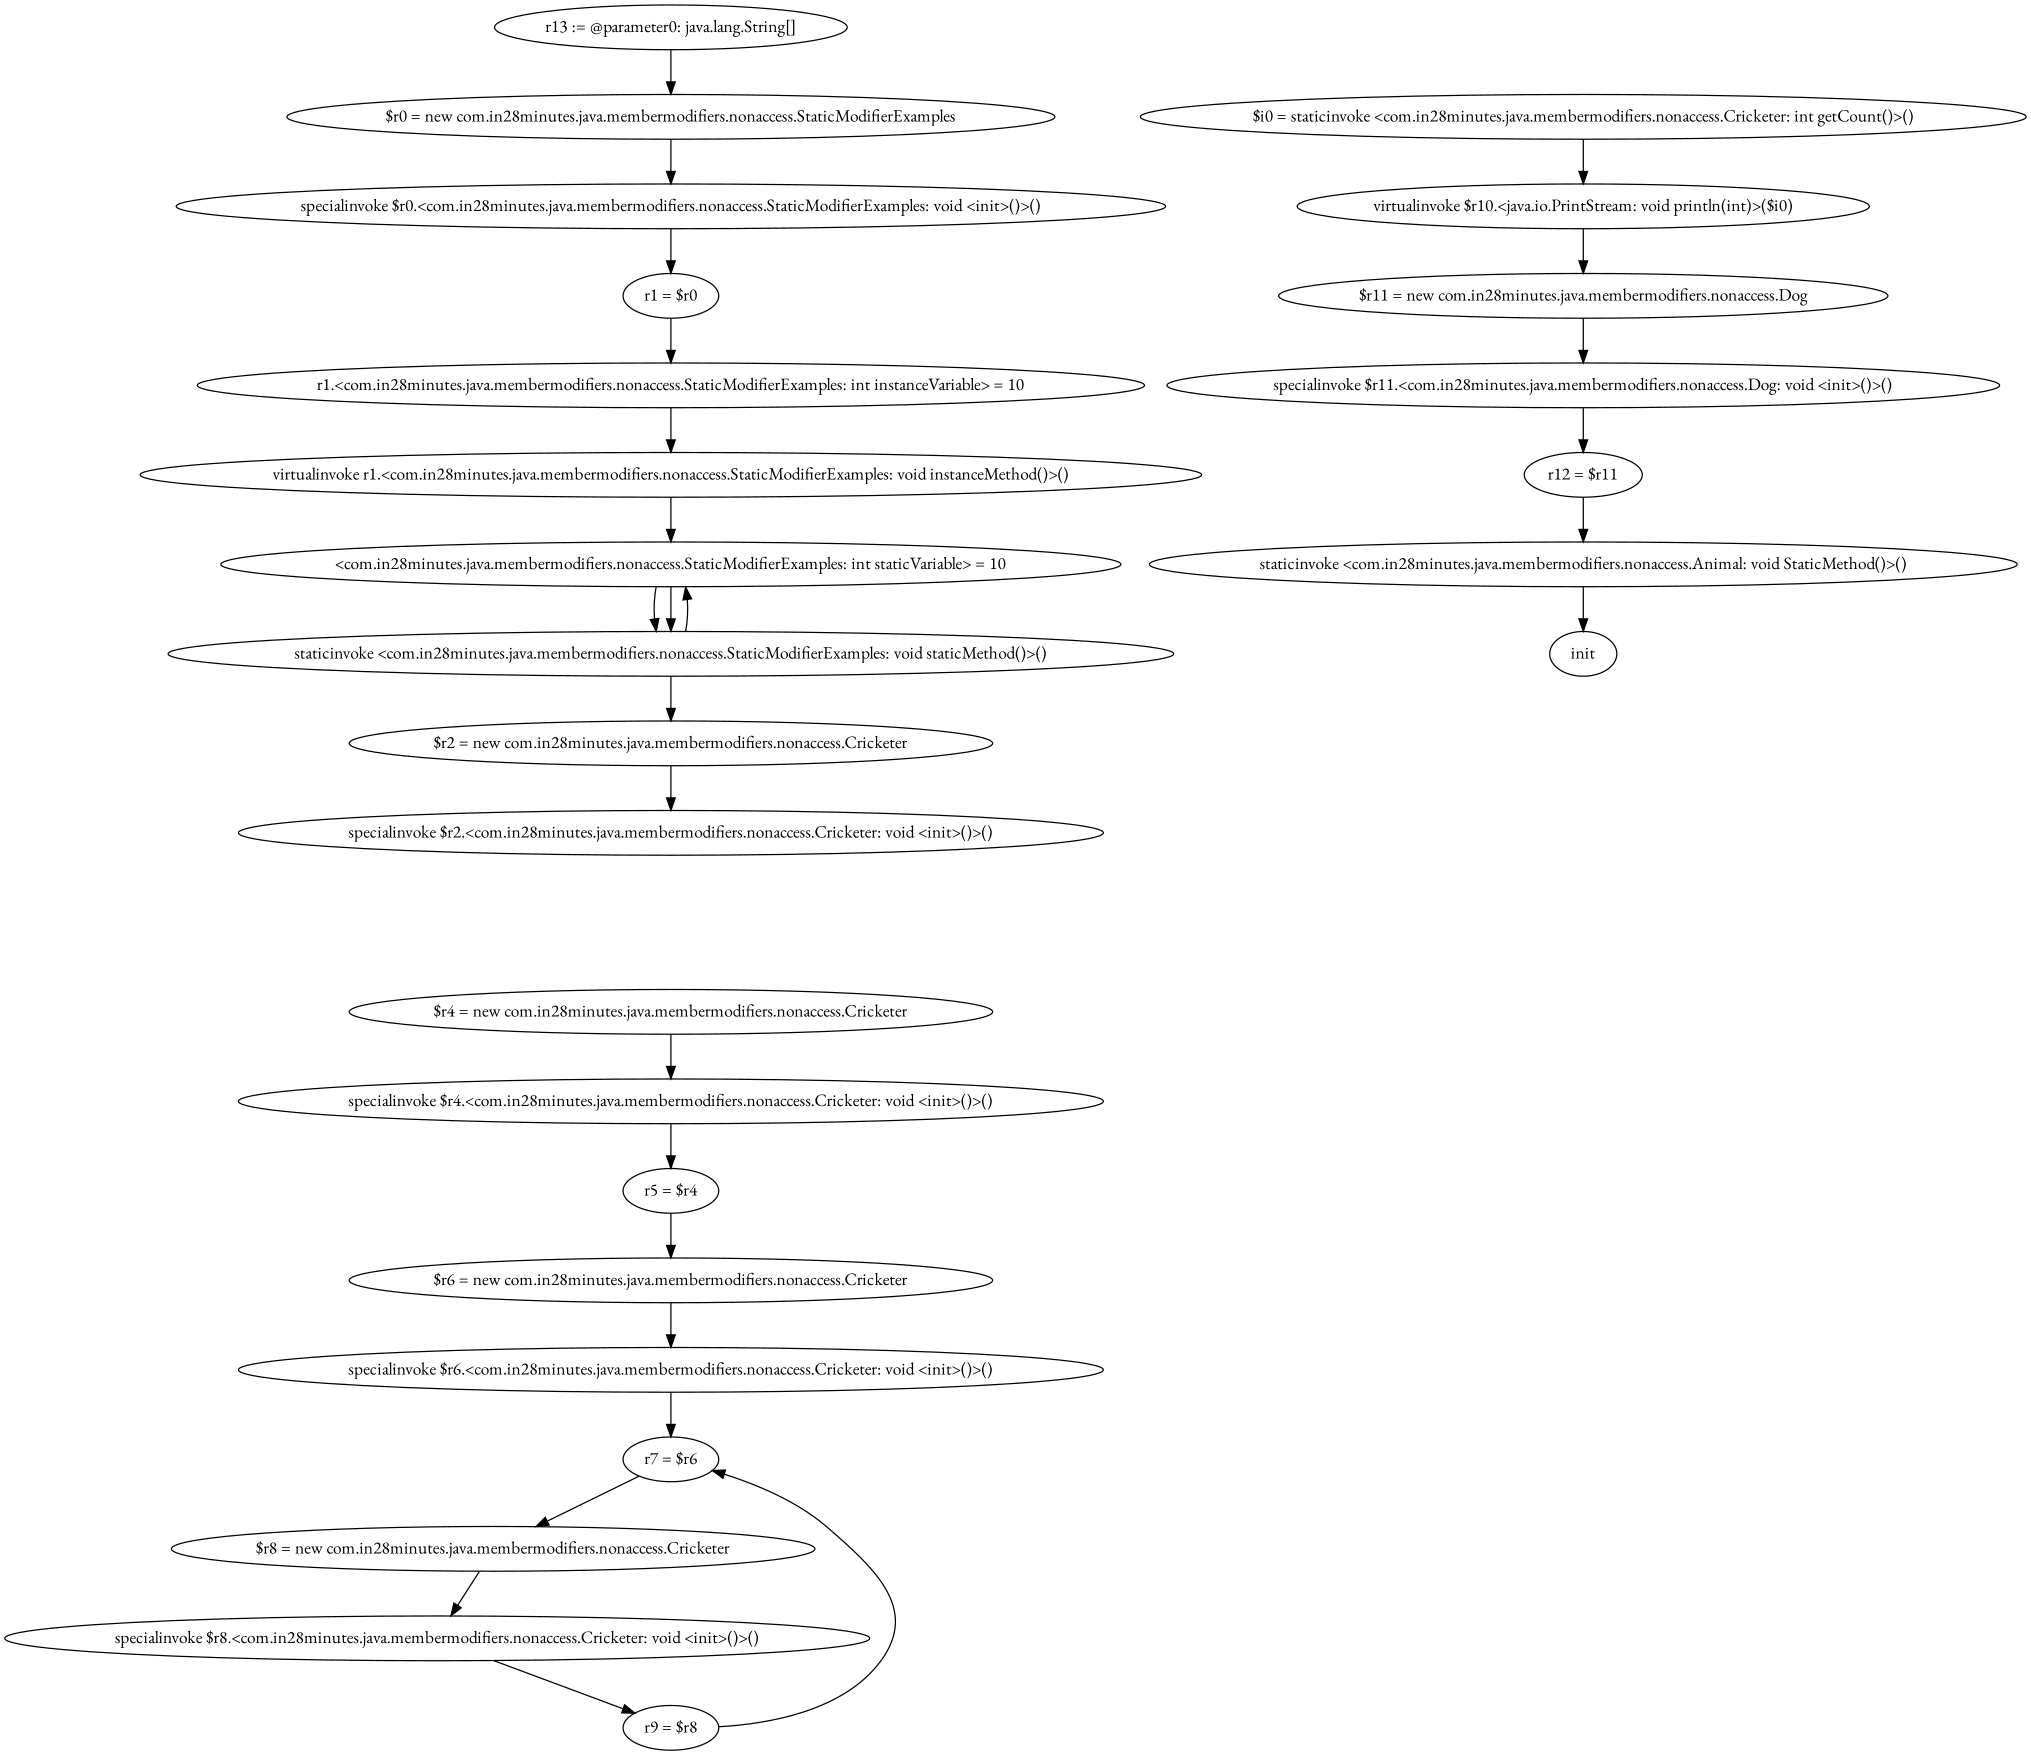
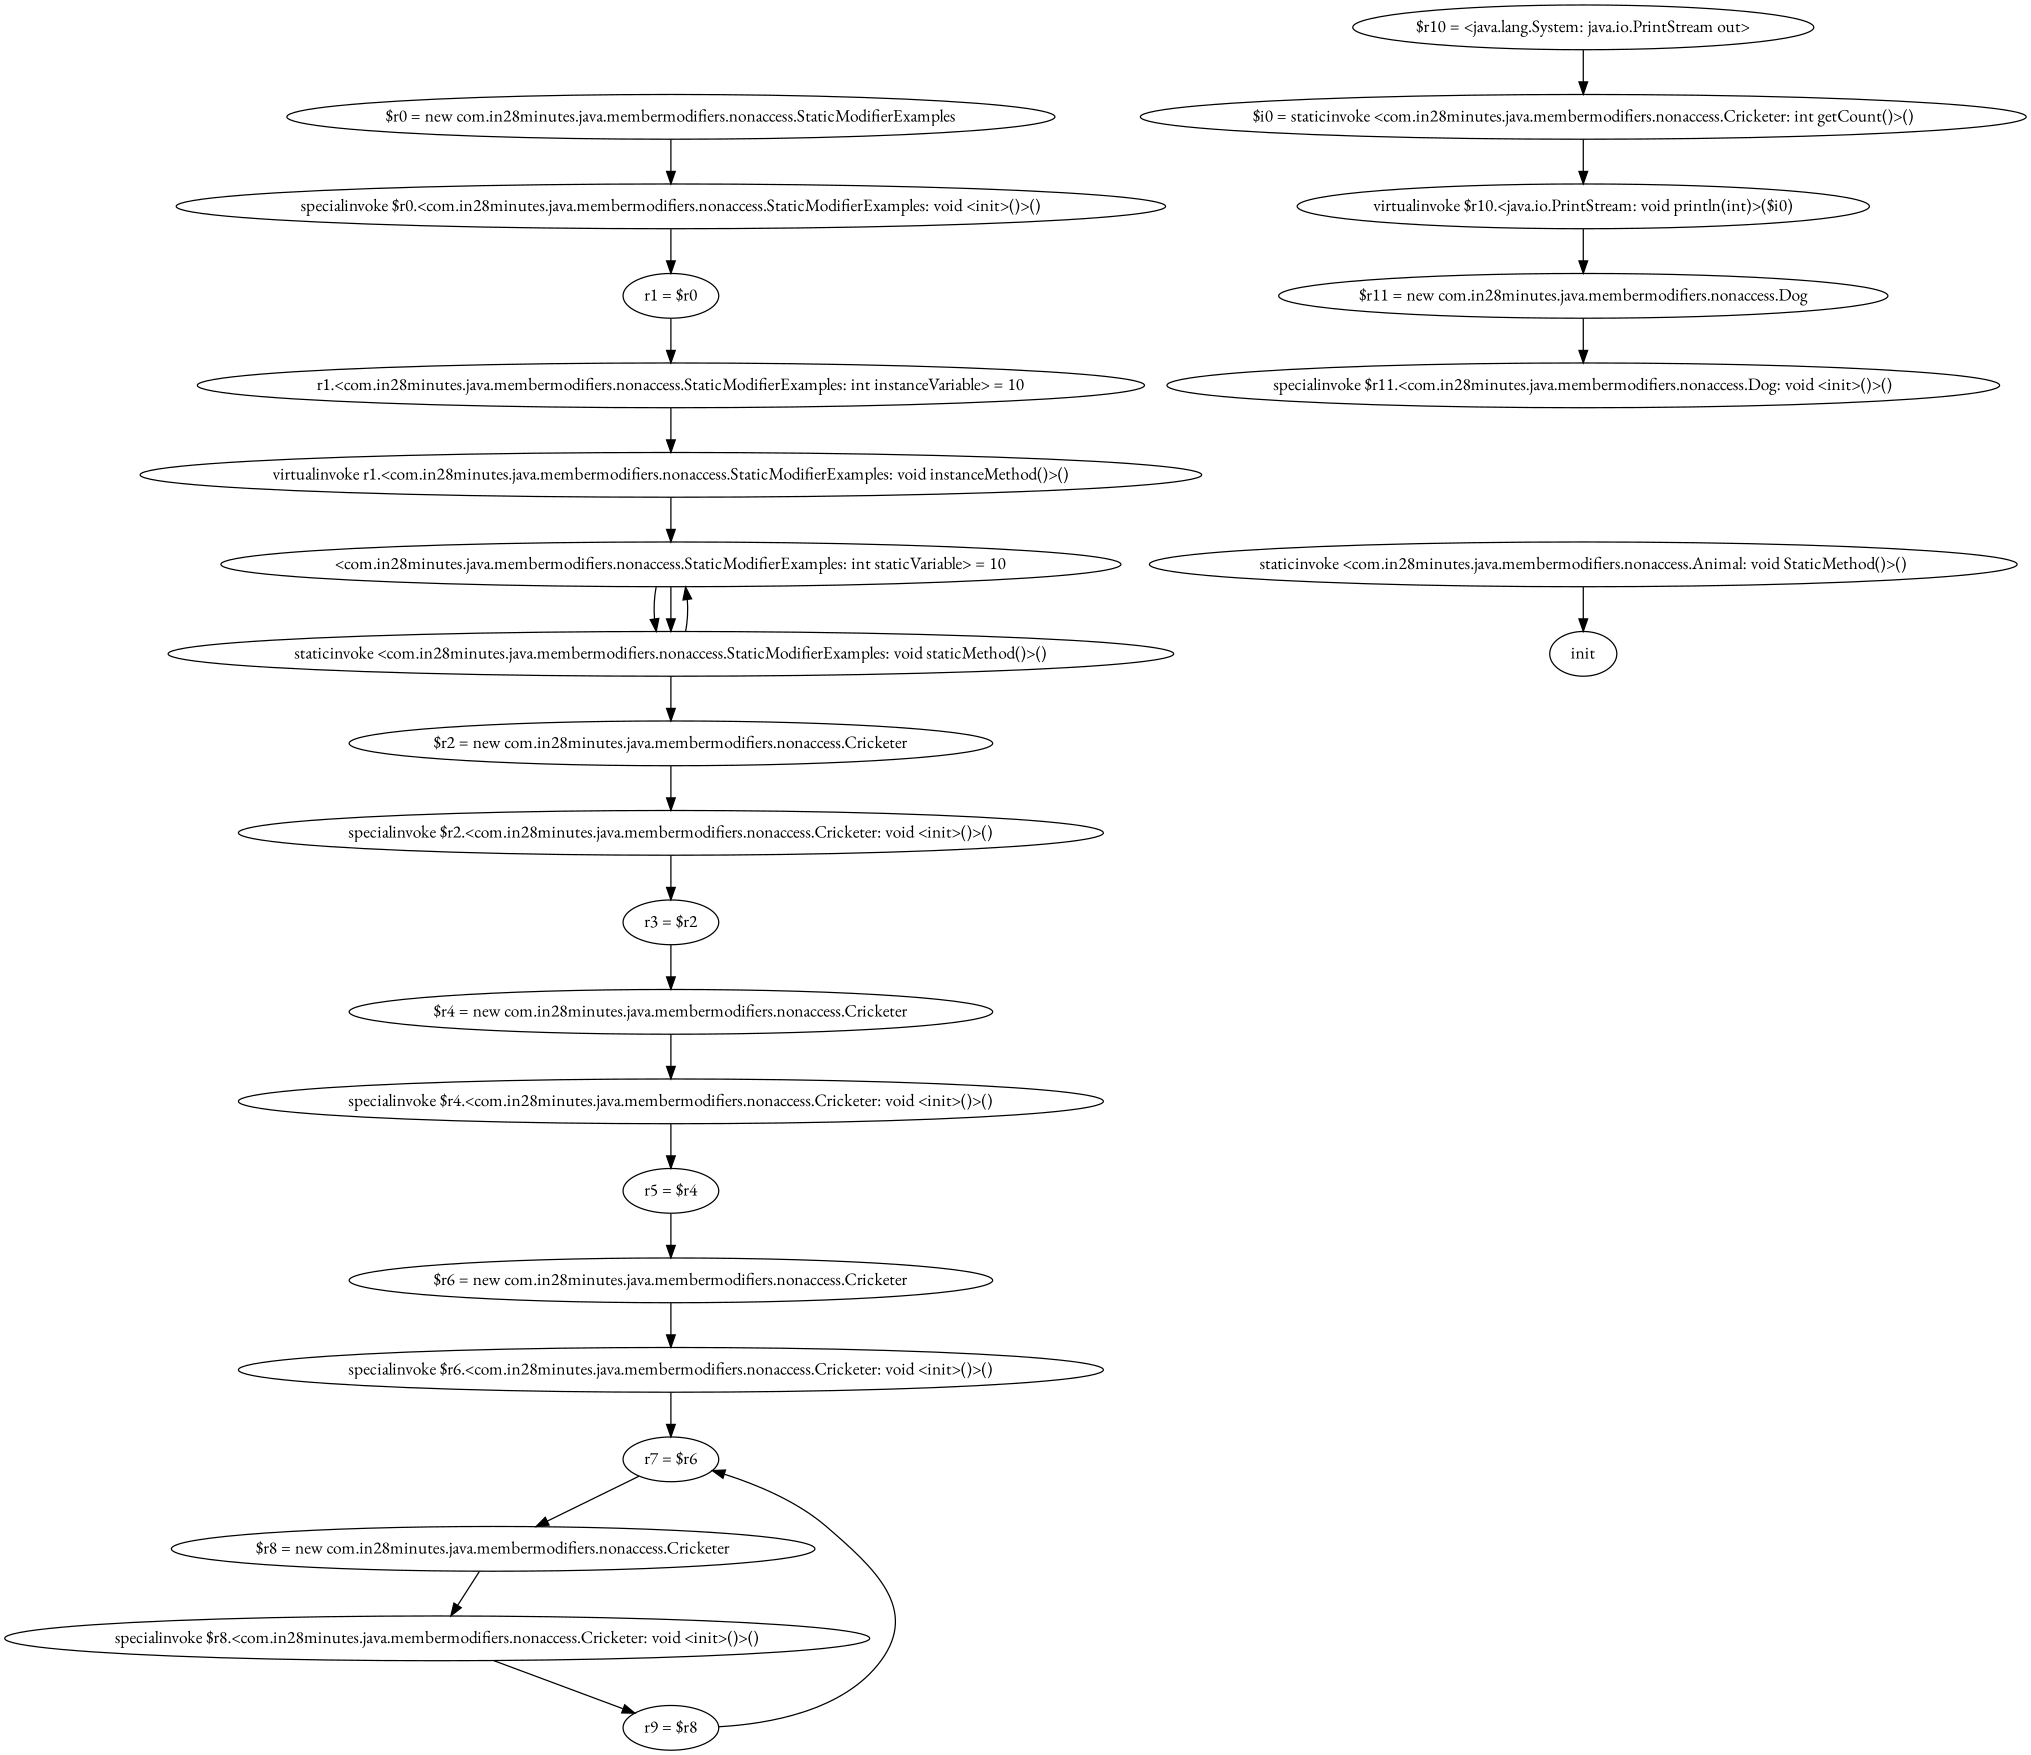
(671, 27) -> none
none -> (1583, 27)
(1583, 475) -> none
none -> (671, 922)
